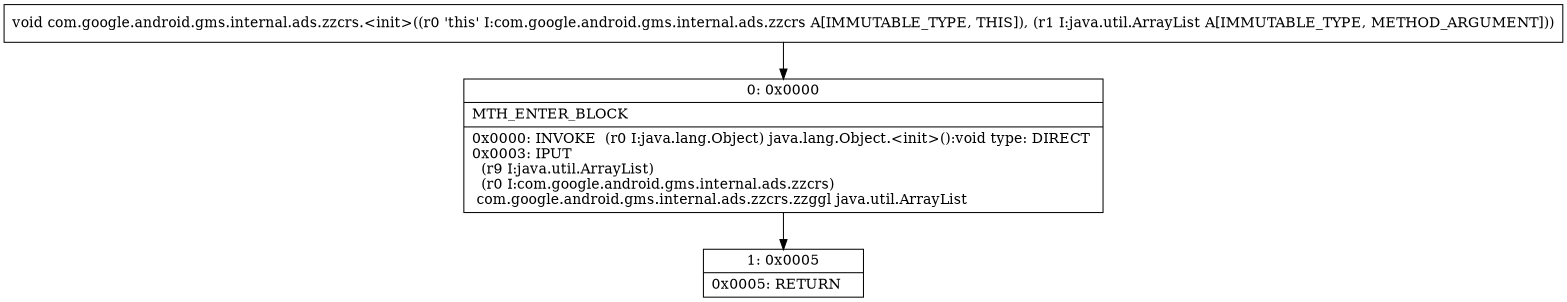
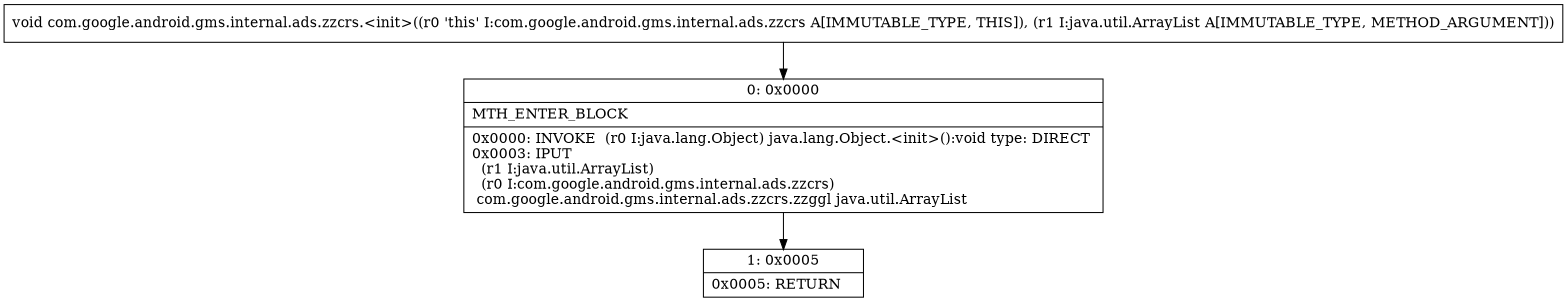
(563, 169) -> (563, 169)
